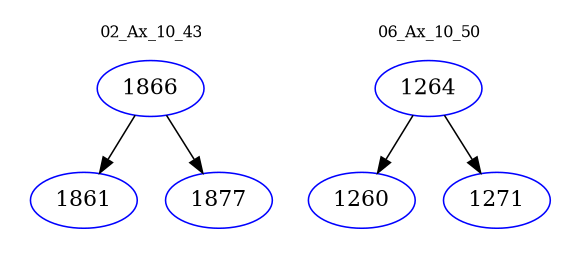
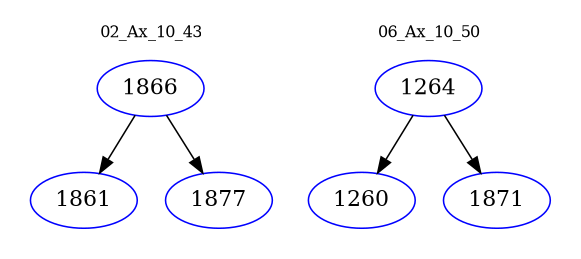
(497, 200) -> (497, 200)
